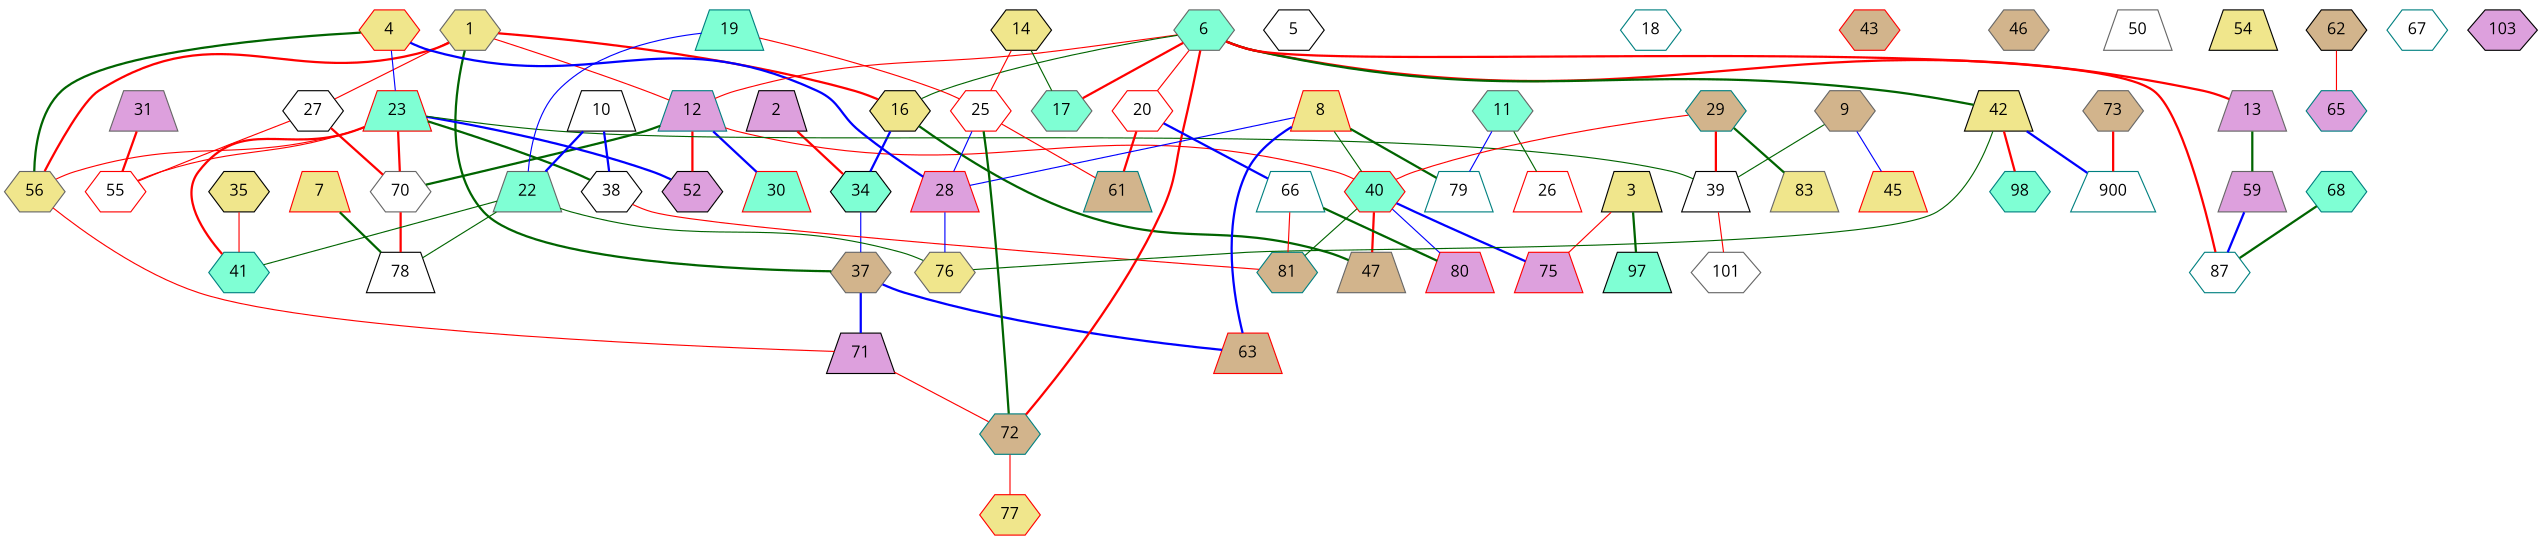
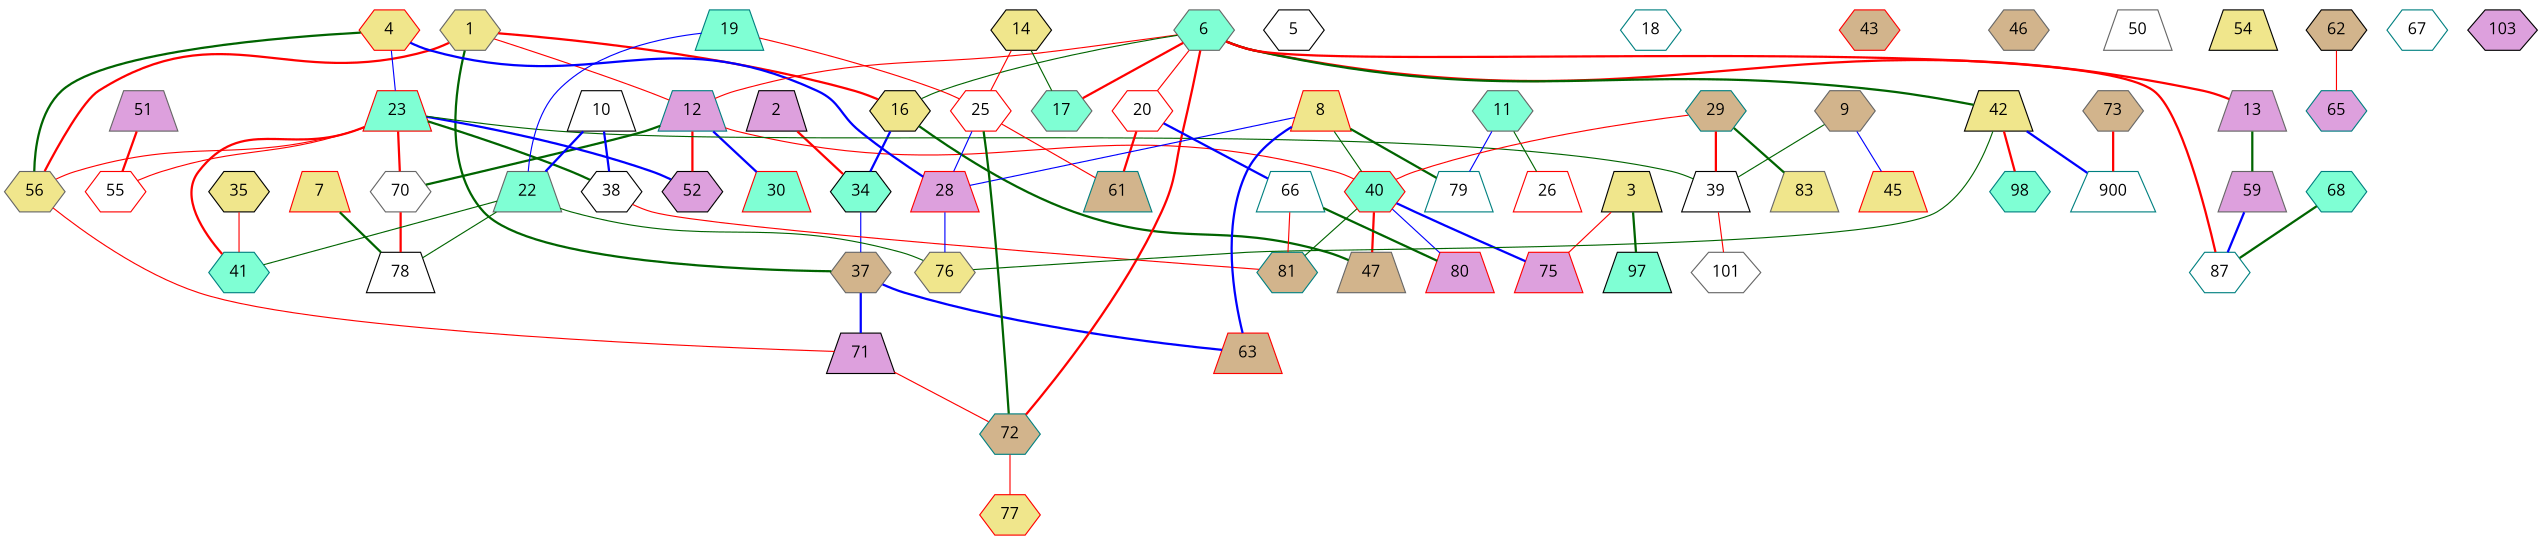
(144, 111) -> (144, 111)
(313, 111) -> none
